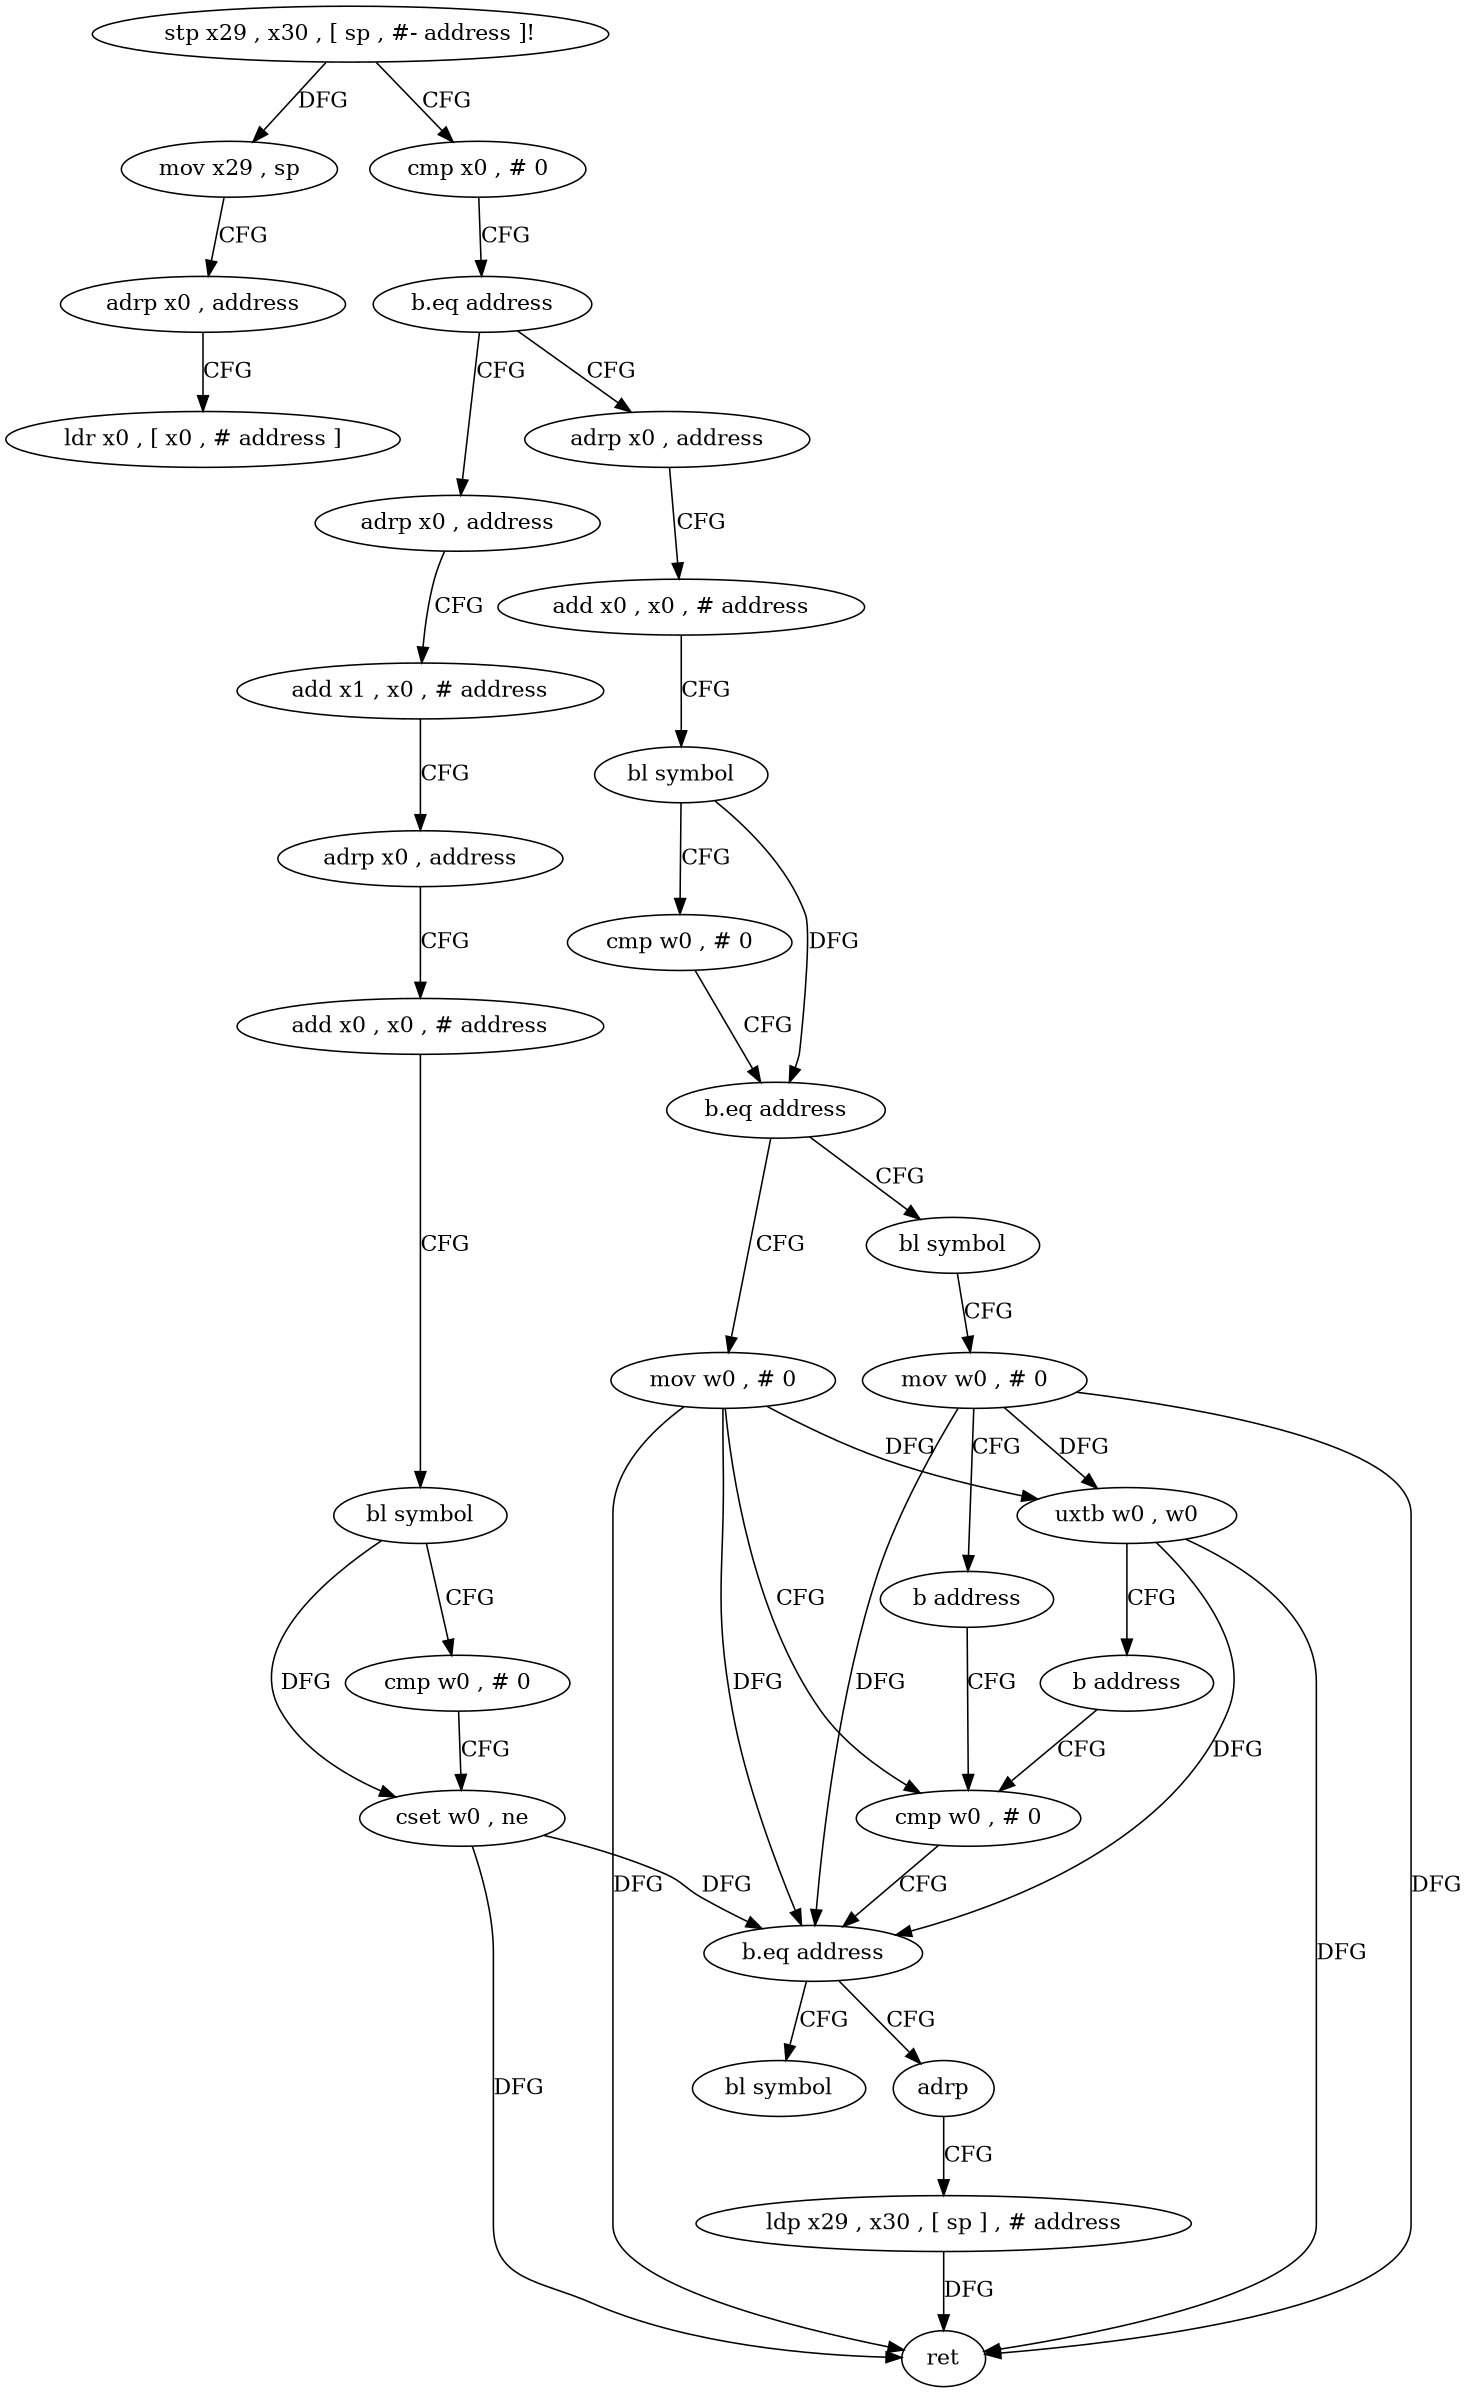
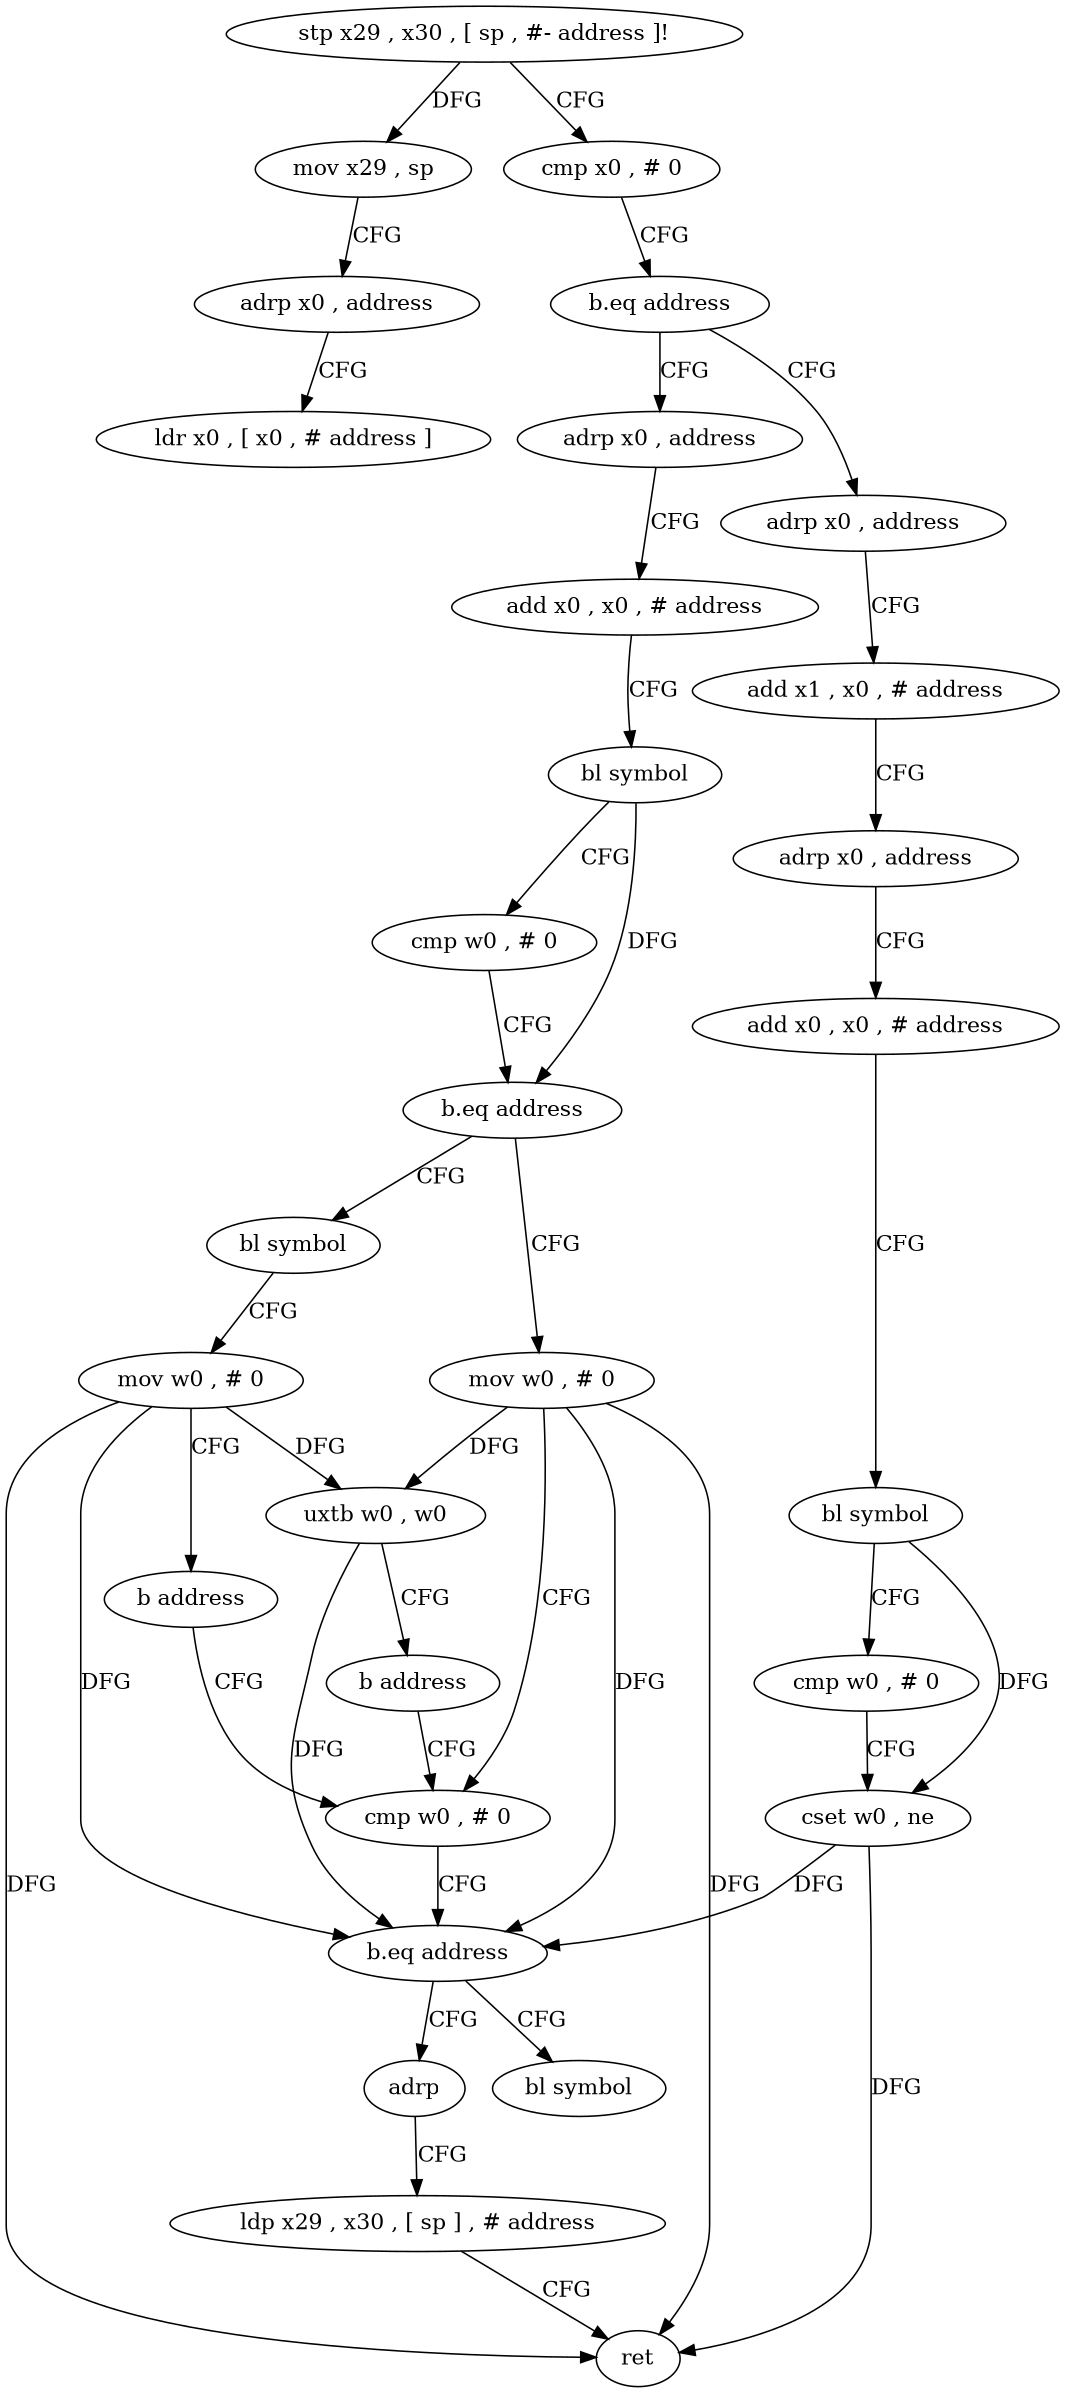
(1316, 2028) -> none
(969, 2291) -> (567, 2291)
